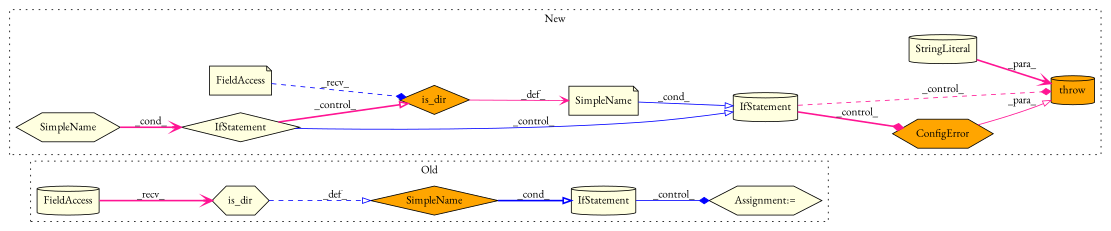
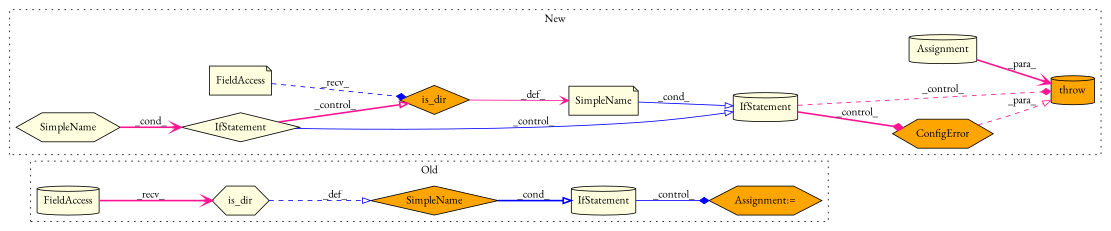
(943, 49) -> (943, 49)
(1011, 115) -> (1011, 115)
(765, 201) -> (765, 201)
